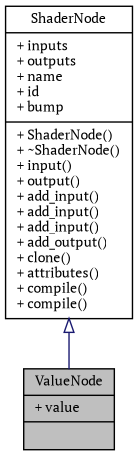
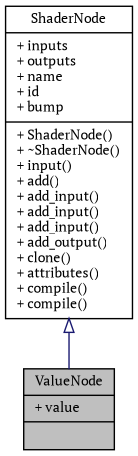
(49, 181) -> (38, 181)
